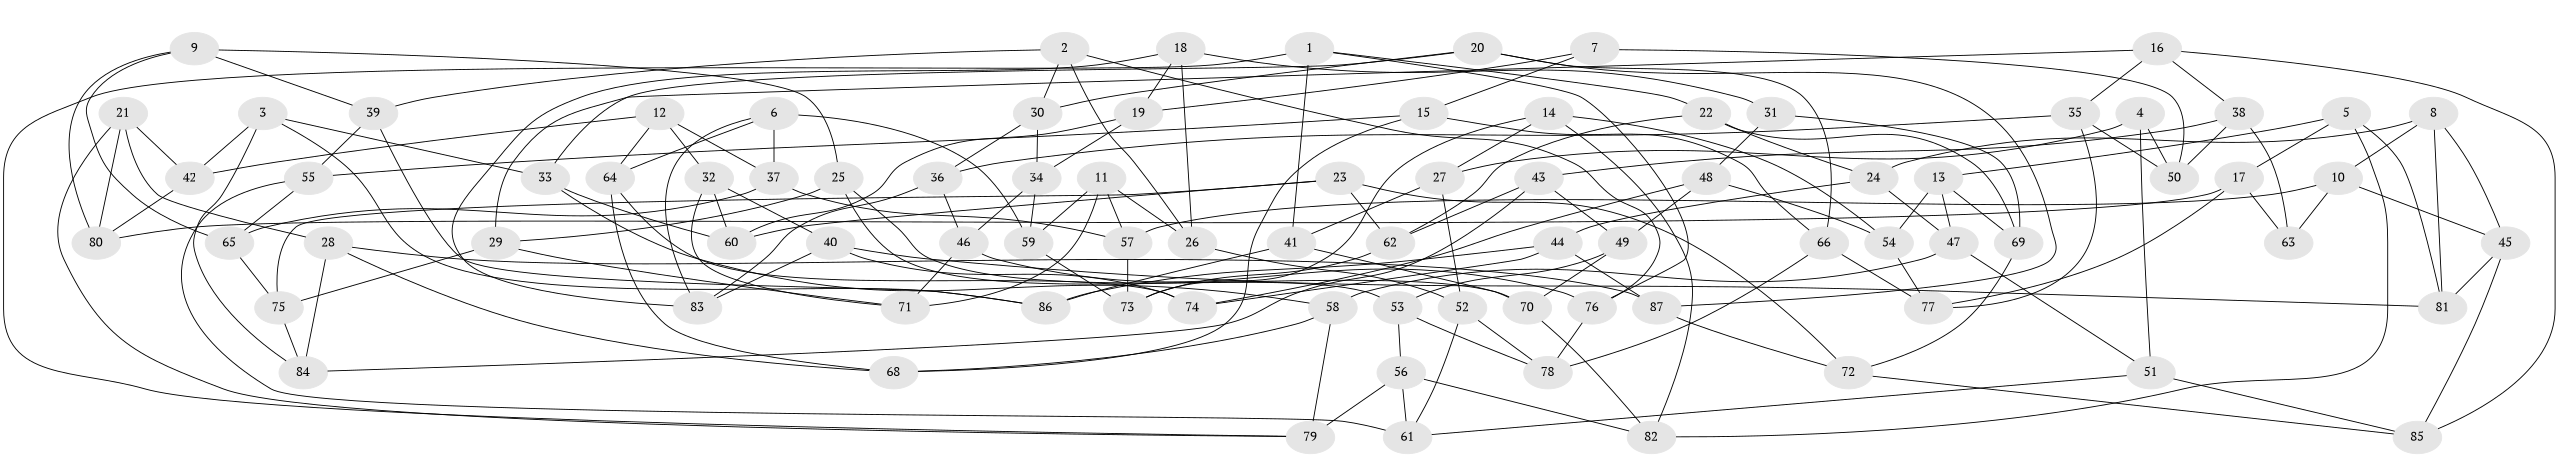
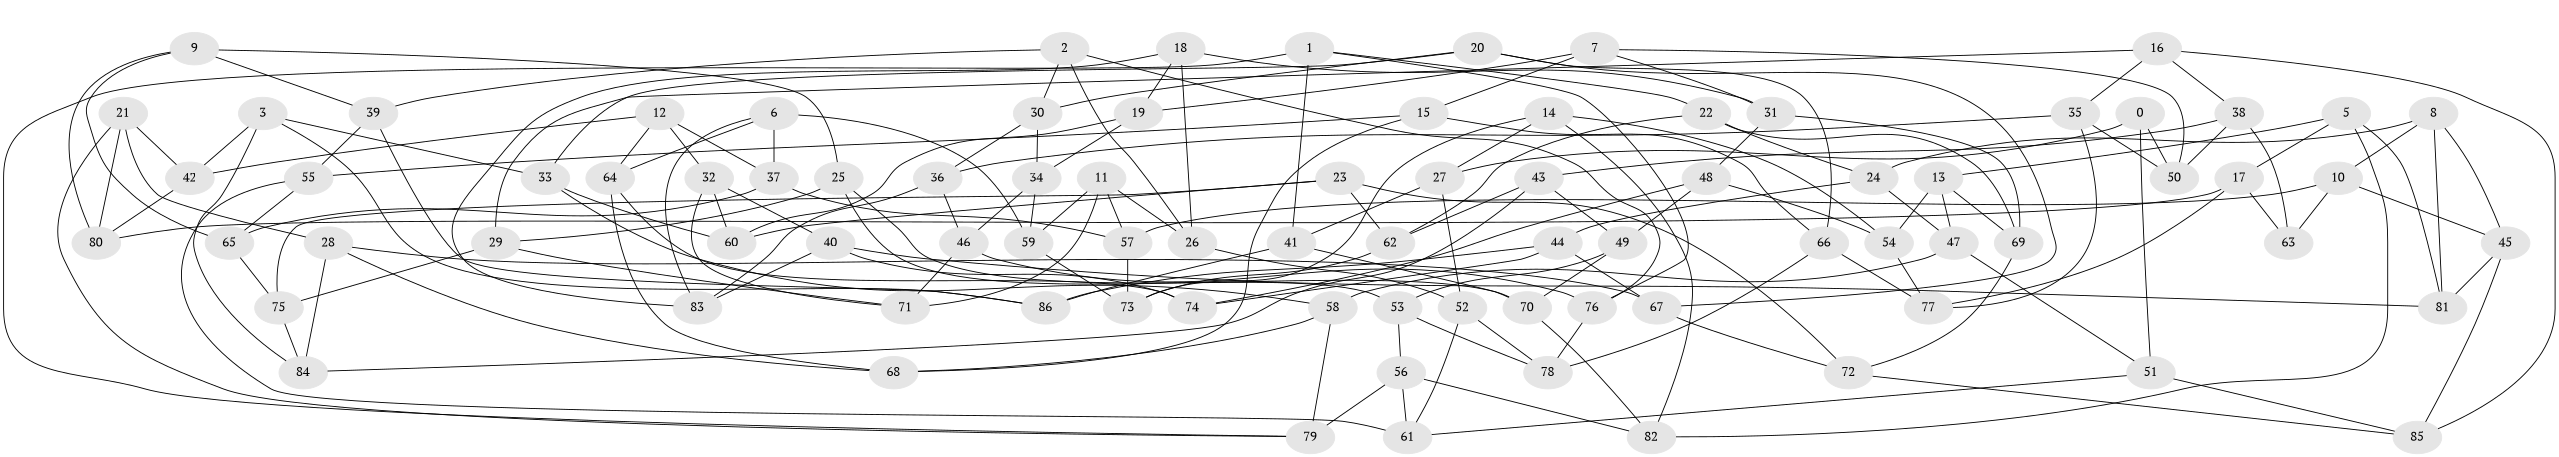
none -> (1688, 79)
(2140, 113) -> (2140, 113)
(1657, 308) -> (1657, 308)
